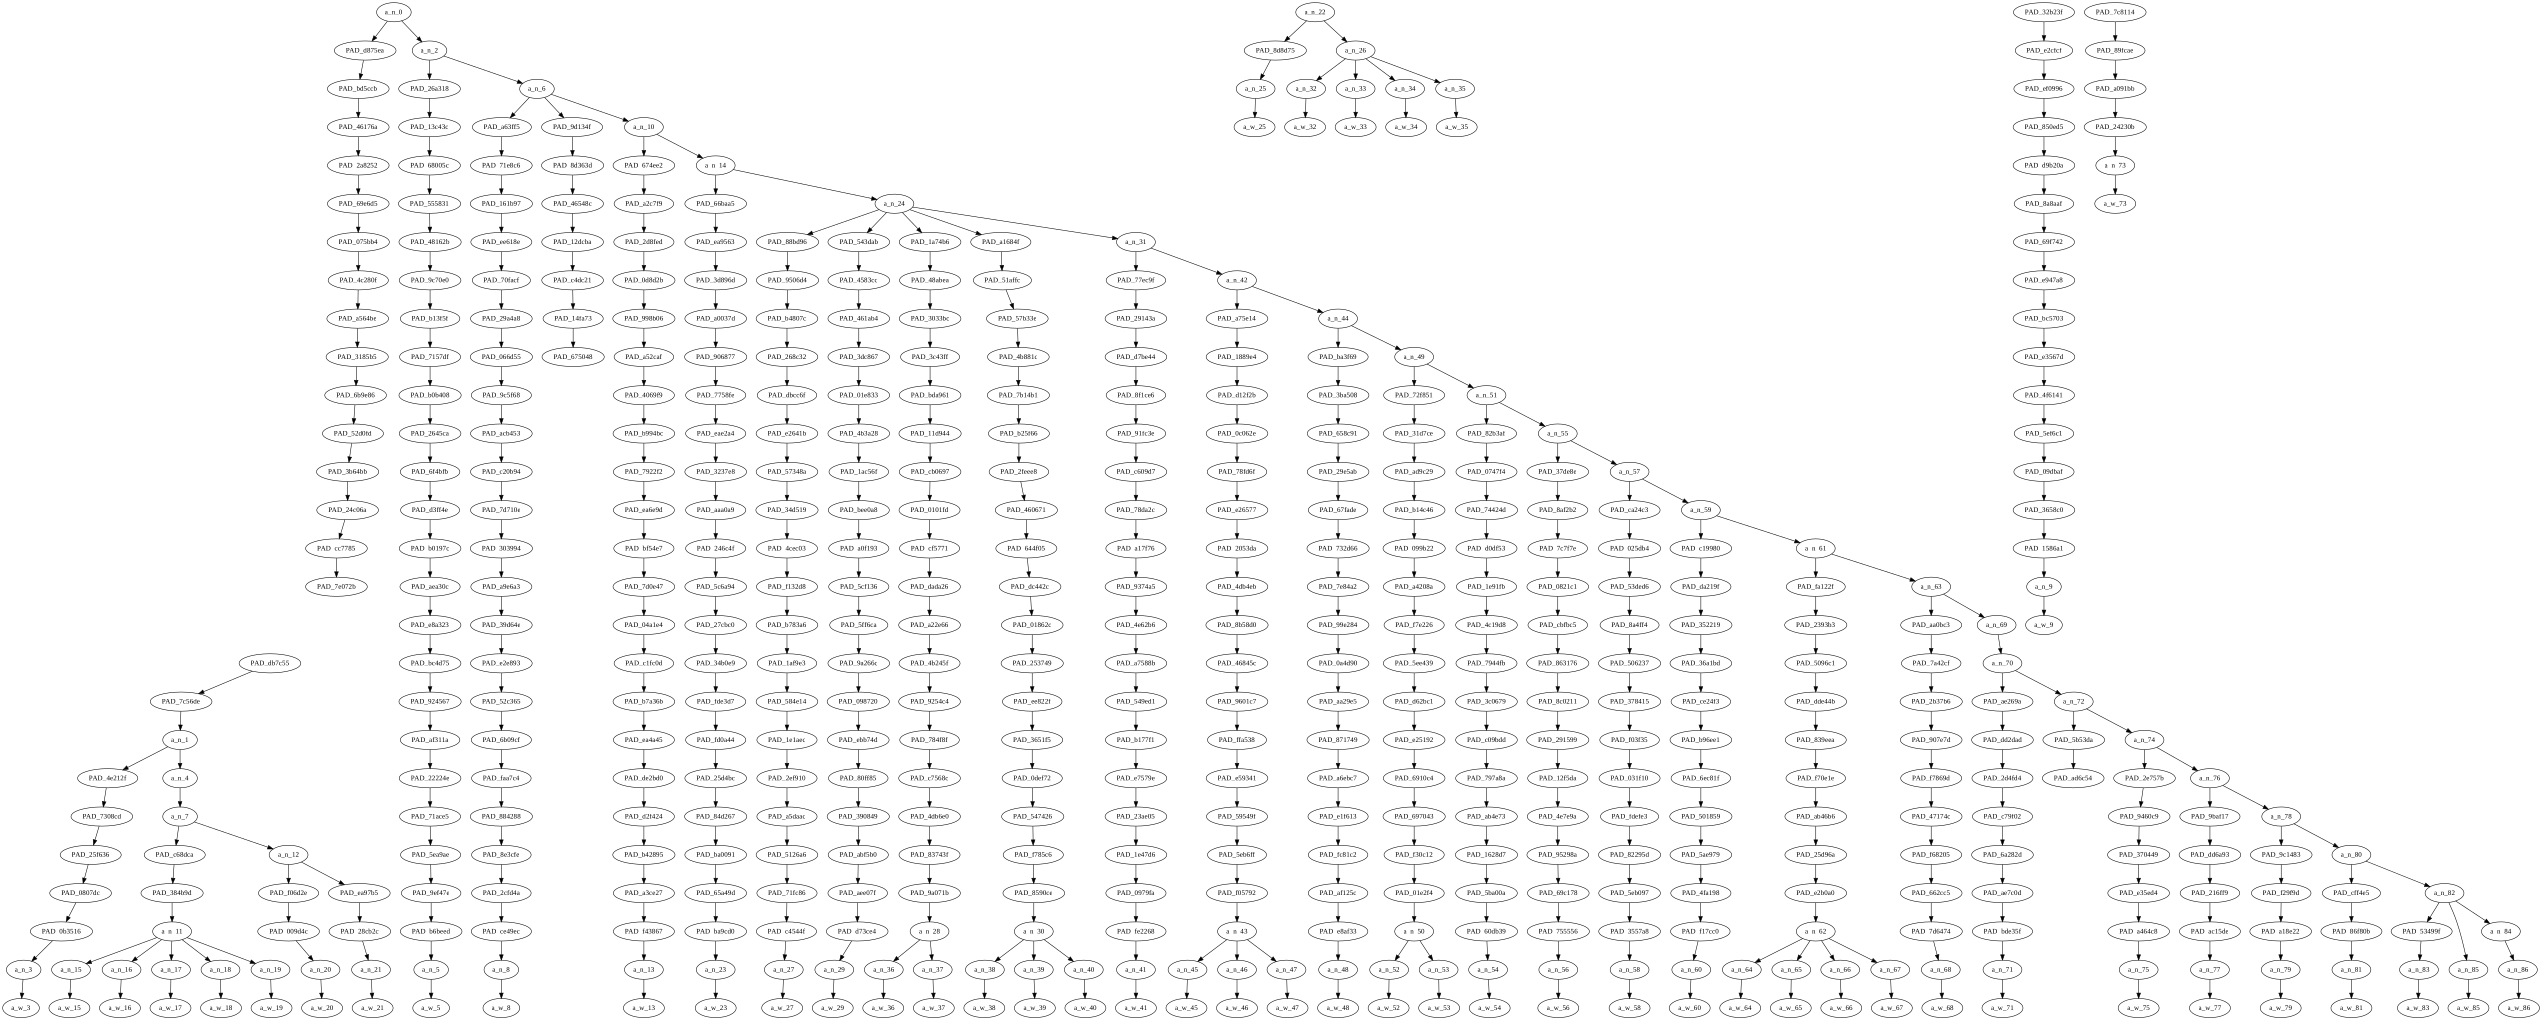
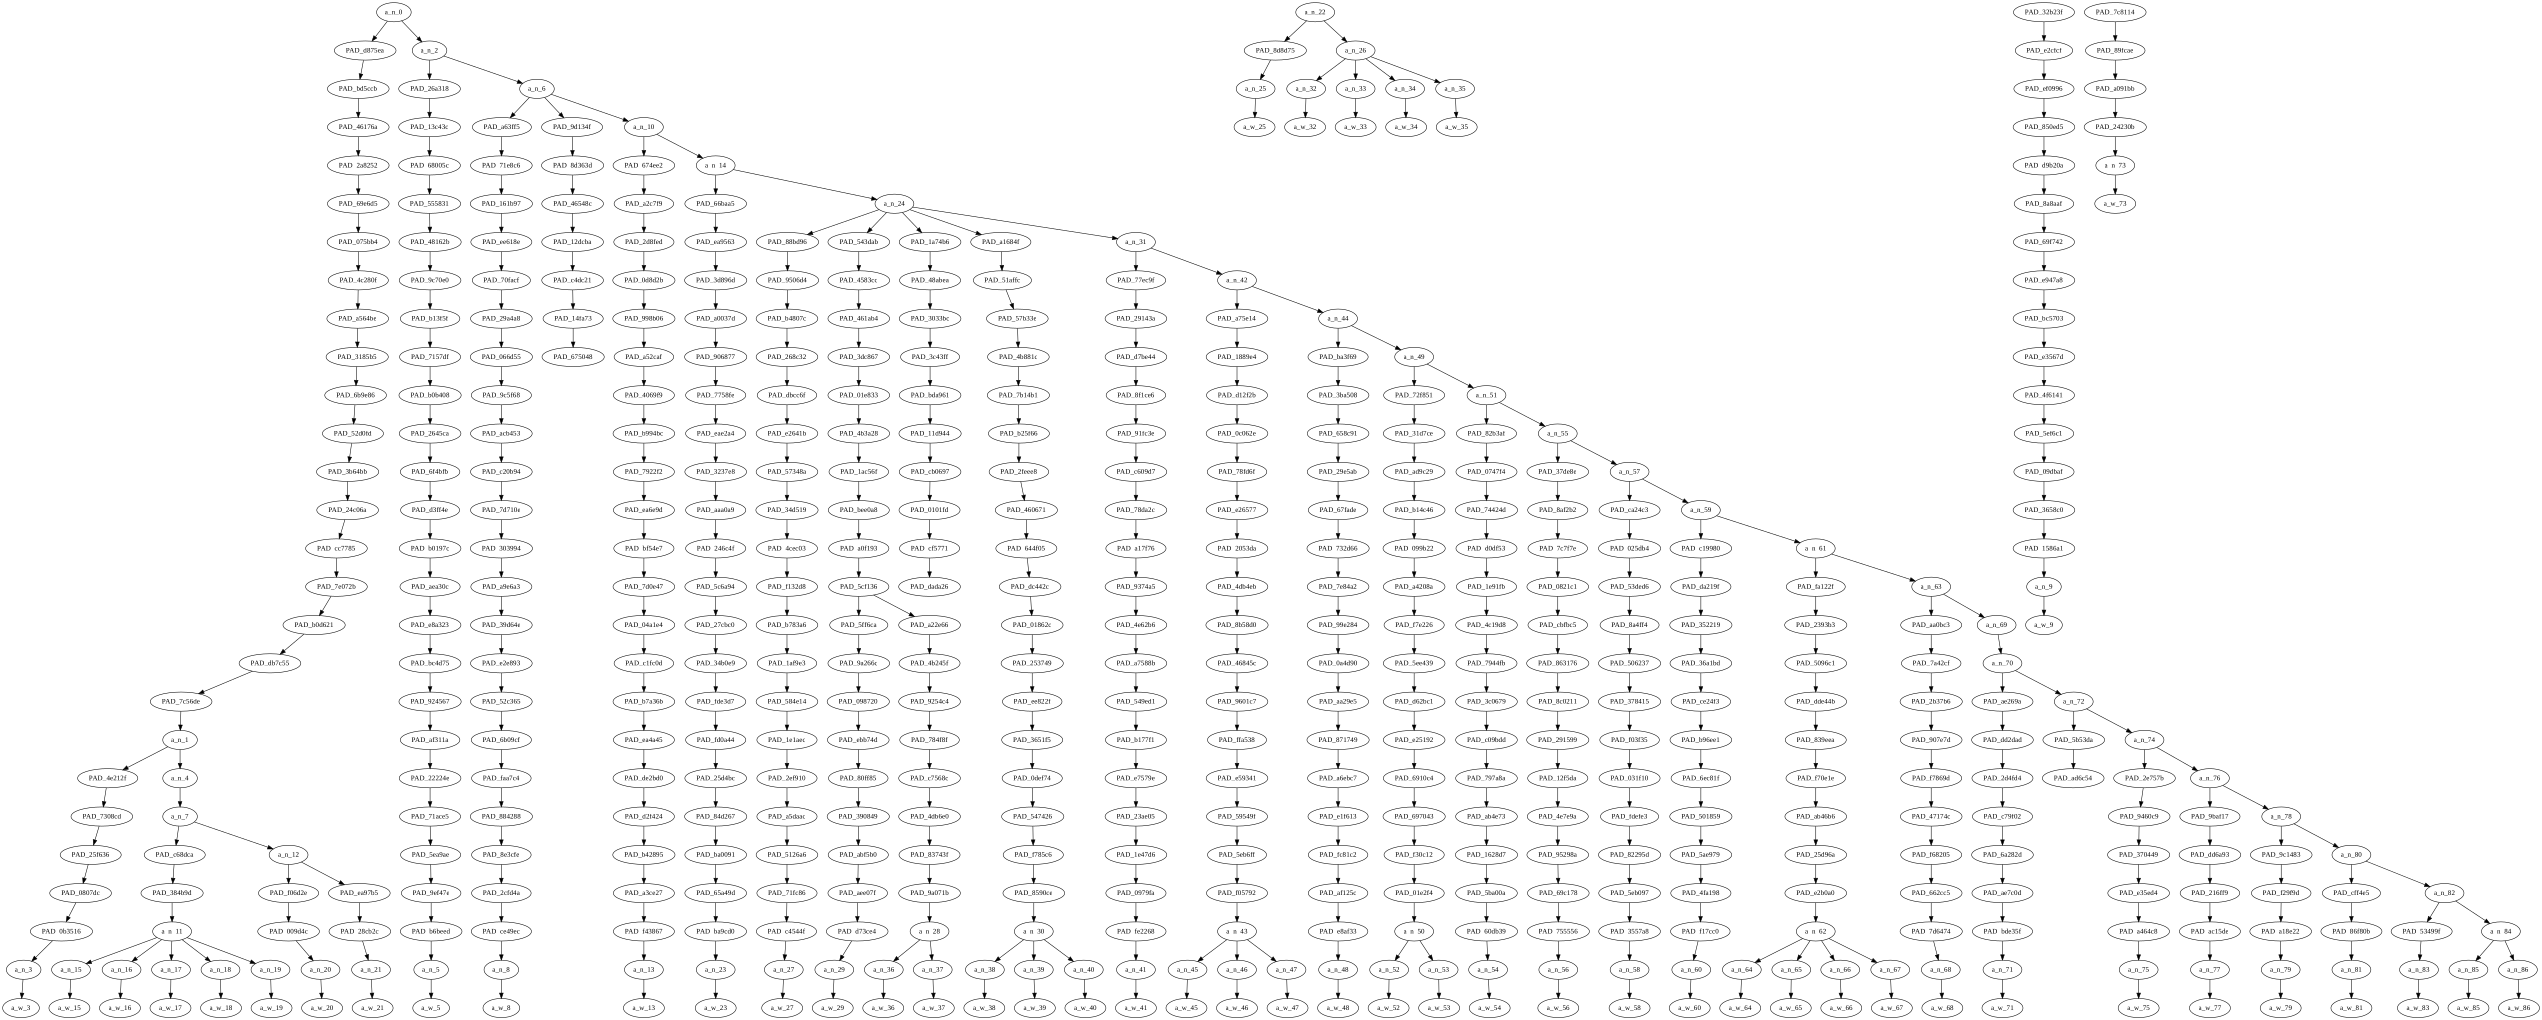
(930, 603) -> (892, 605)
none -> (314, 625)
(1032, 778) -> (1032, 778)
(2459, 928) -> (2486, 949)
